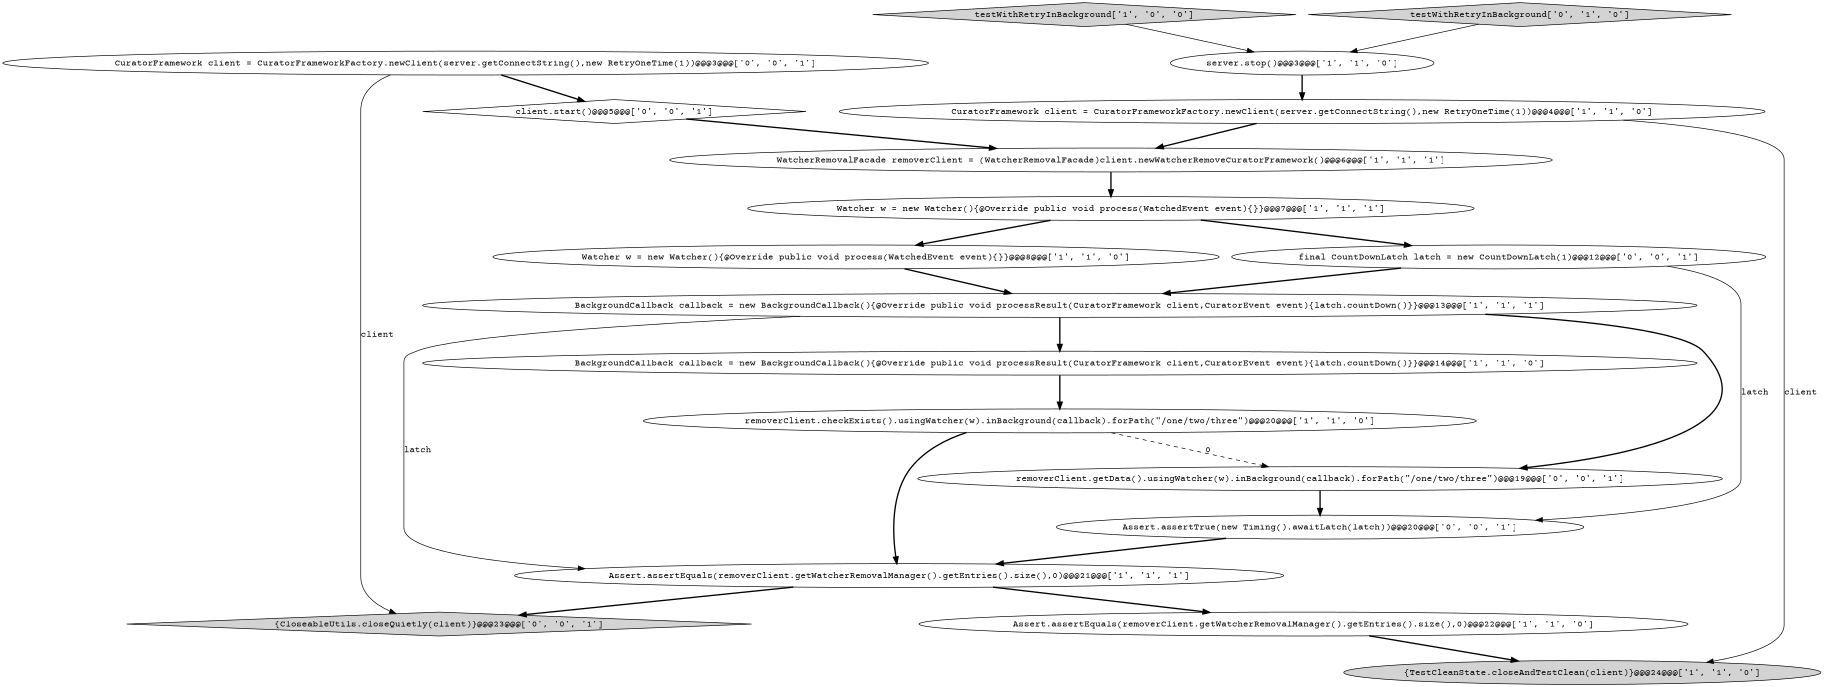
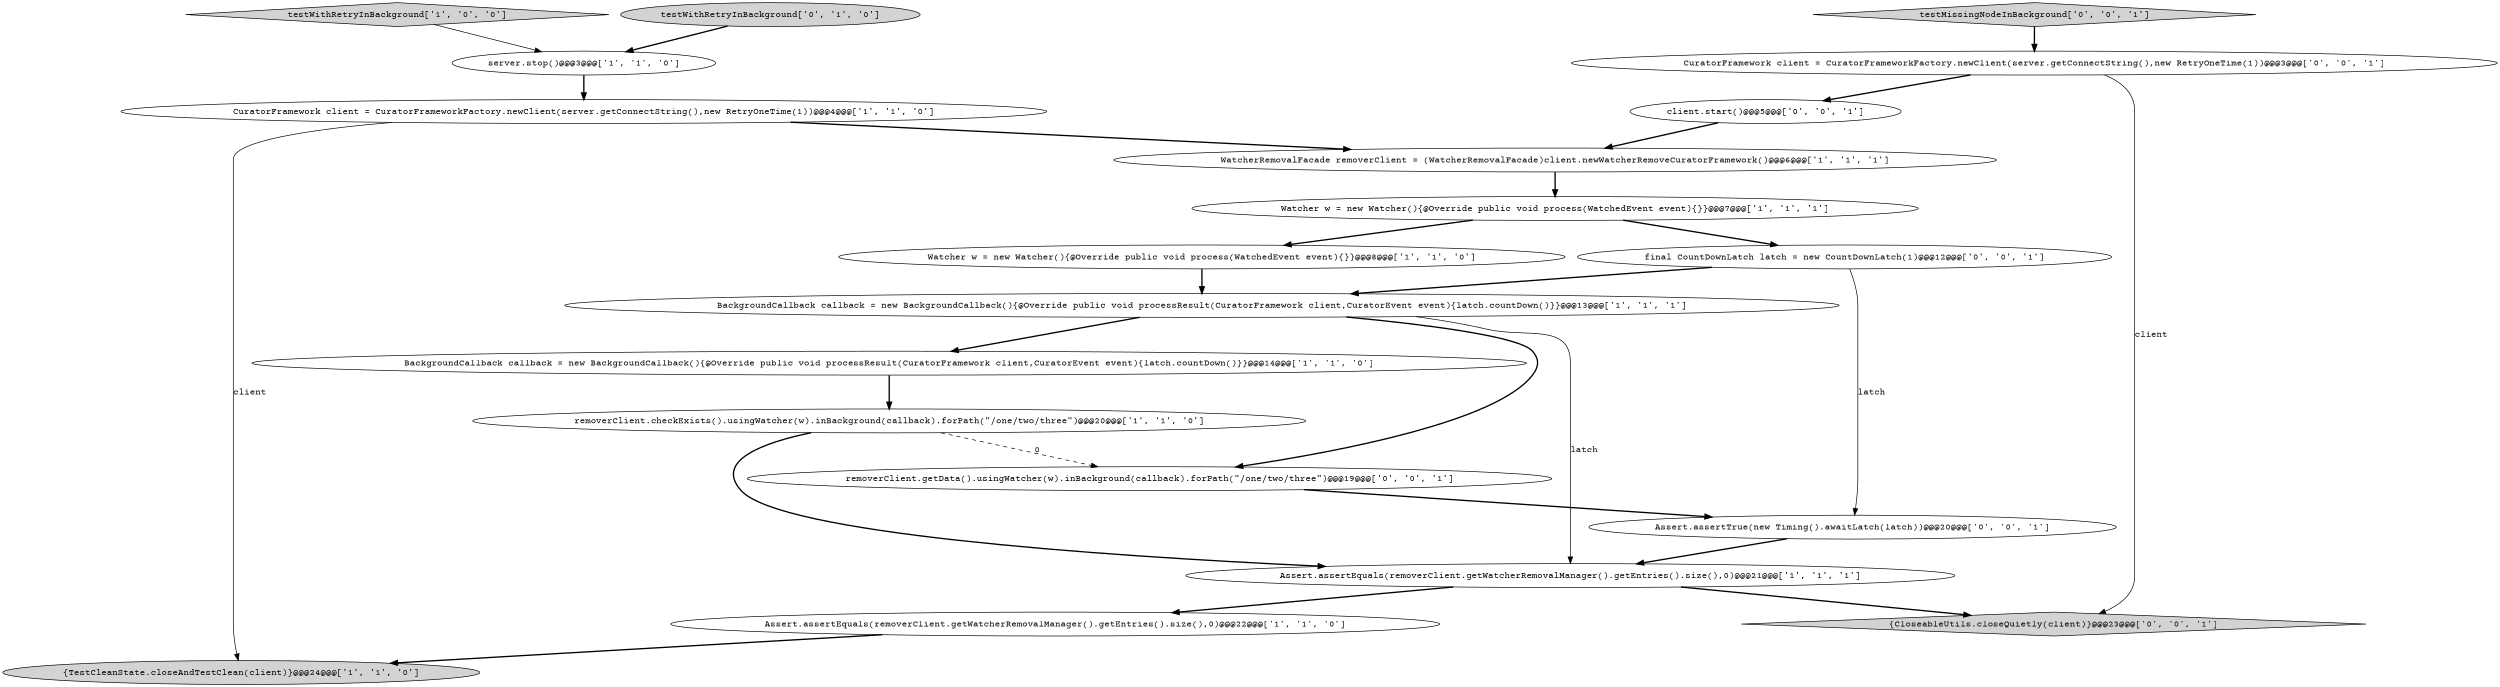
(1520, 15) -> (770, 15)
none -> (2034, 15)
(1418, 37) -> (680, 38)
(614, 112) -> (1766, 112)
